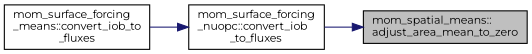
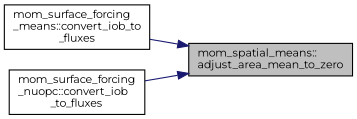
(164, 27) -> (164, 42)
